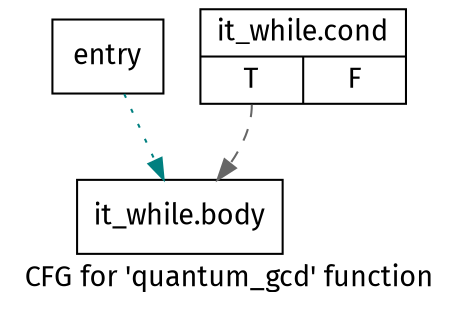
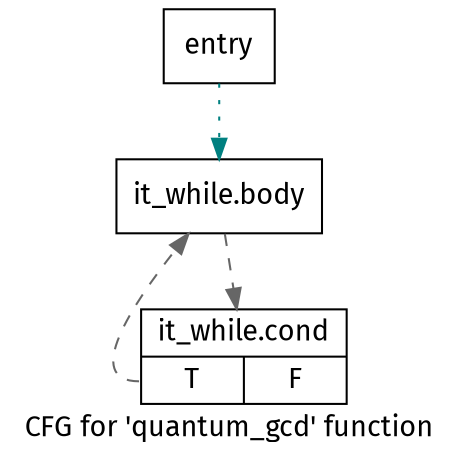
none -> (229, 261)
